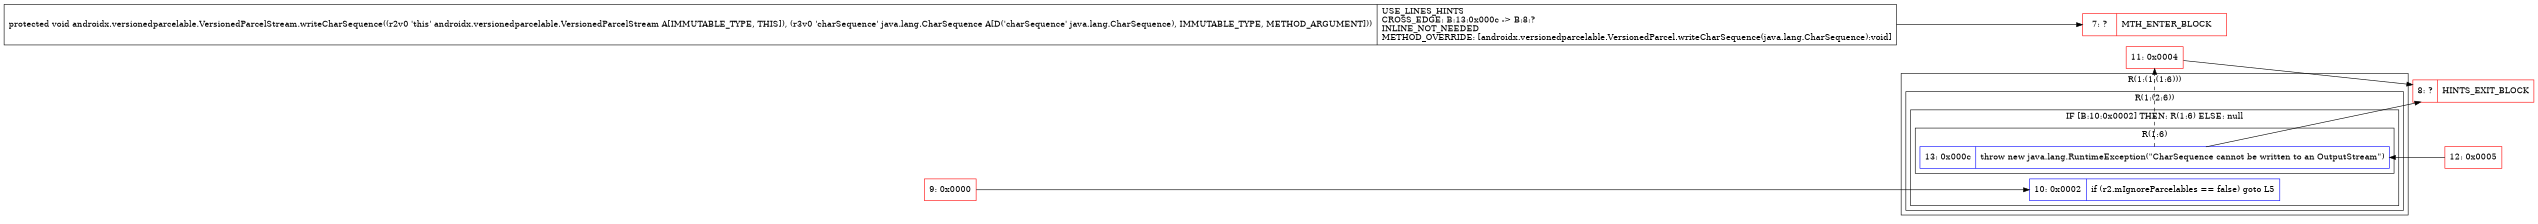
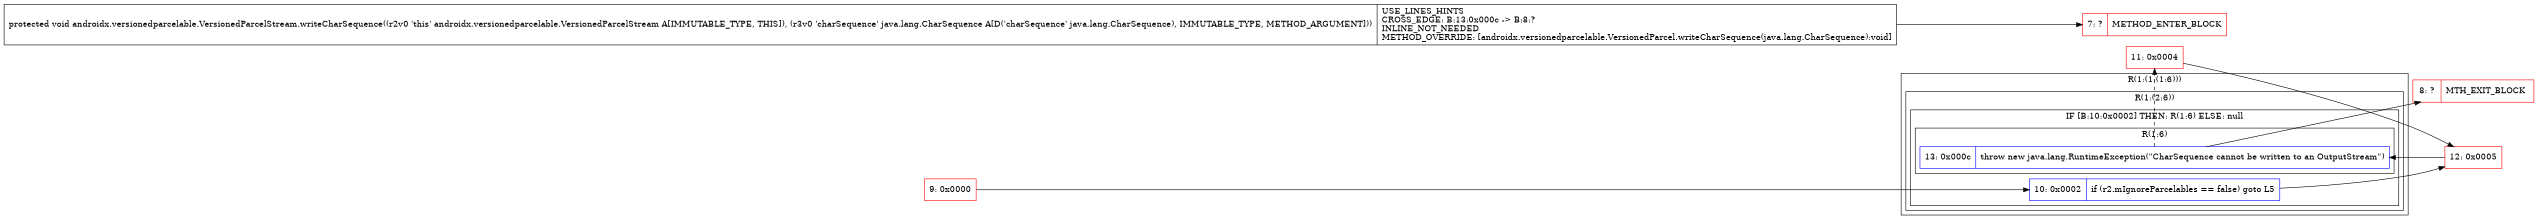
(2167, 24) -> (2167, 24)
(2267, 69) -> (2318, 97)
(2486, 91) -> (2486, 91)
none -> (2360, 182)
